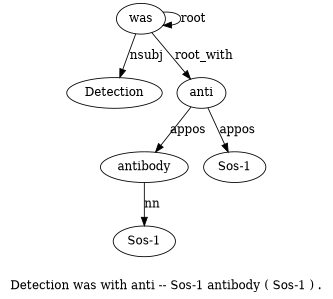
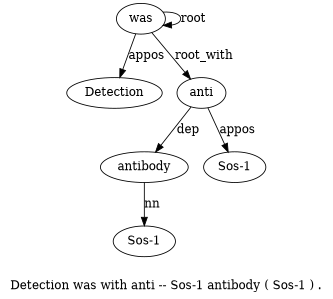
(147, 56) -> (147, 56)
(188, 130) -> (188, 130)
